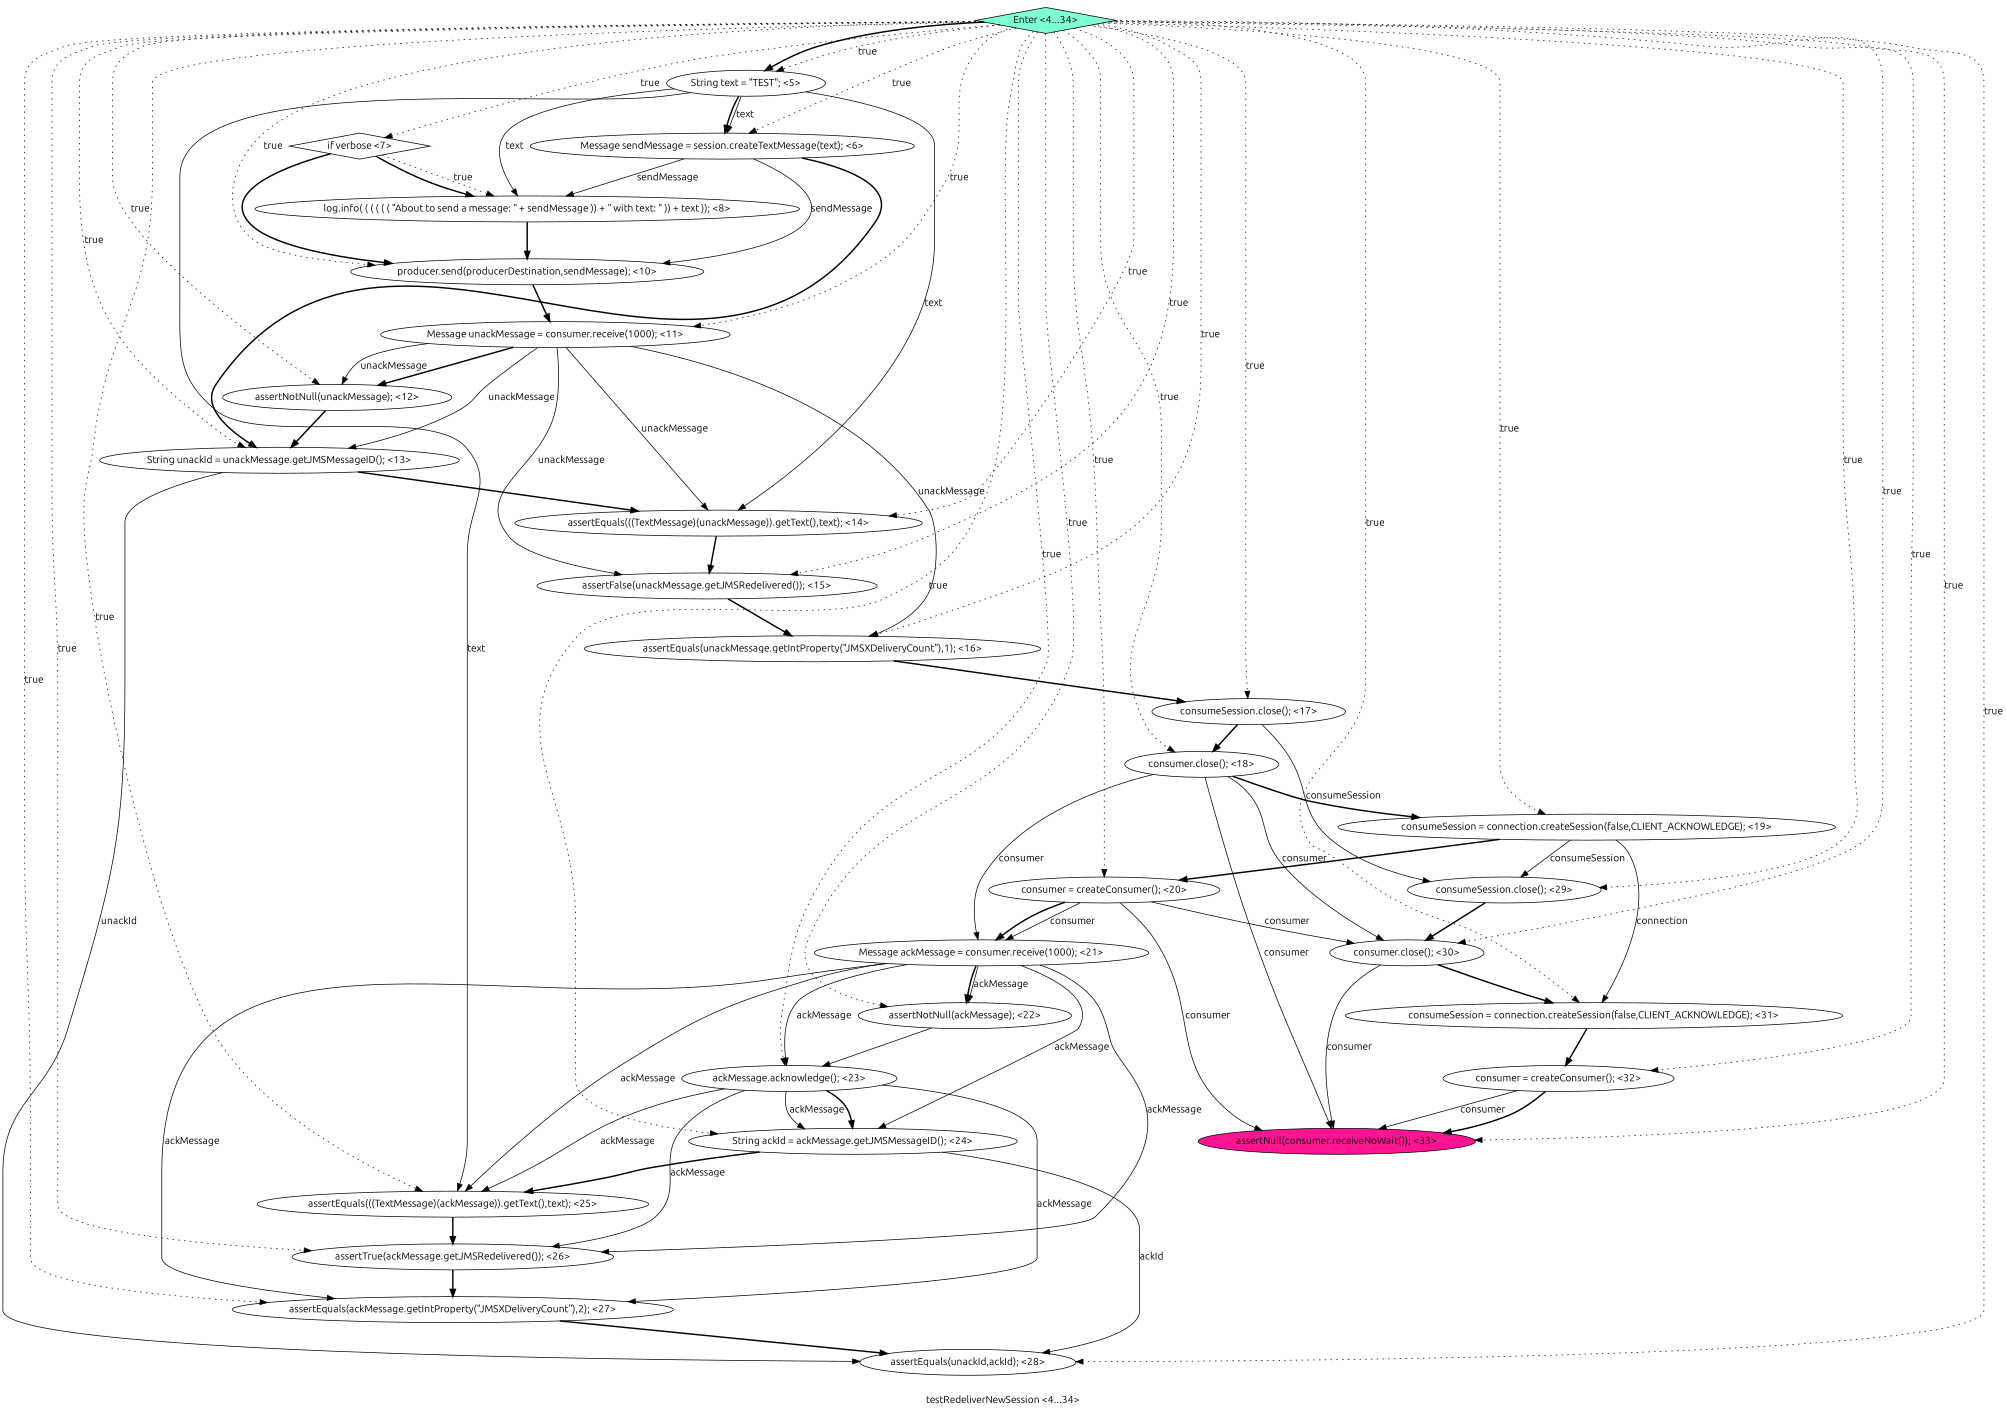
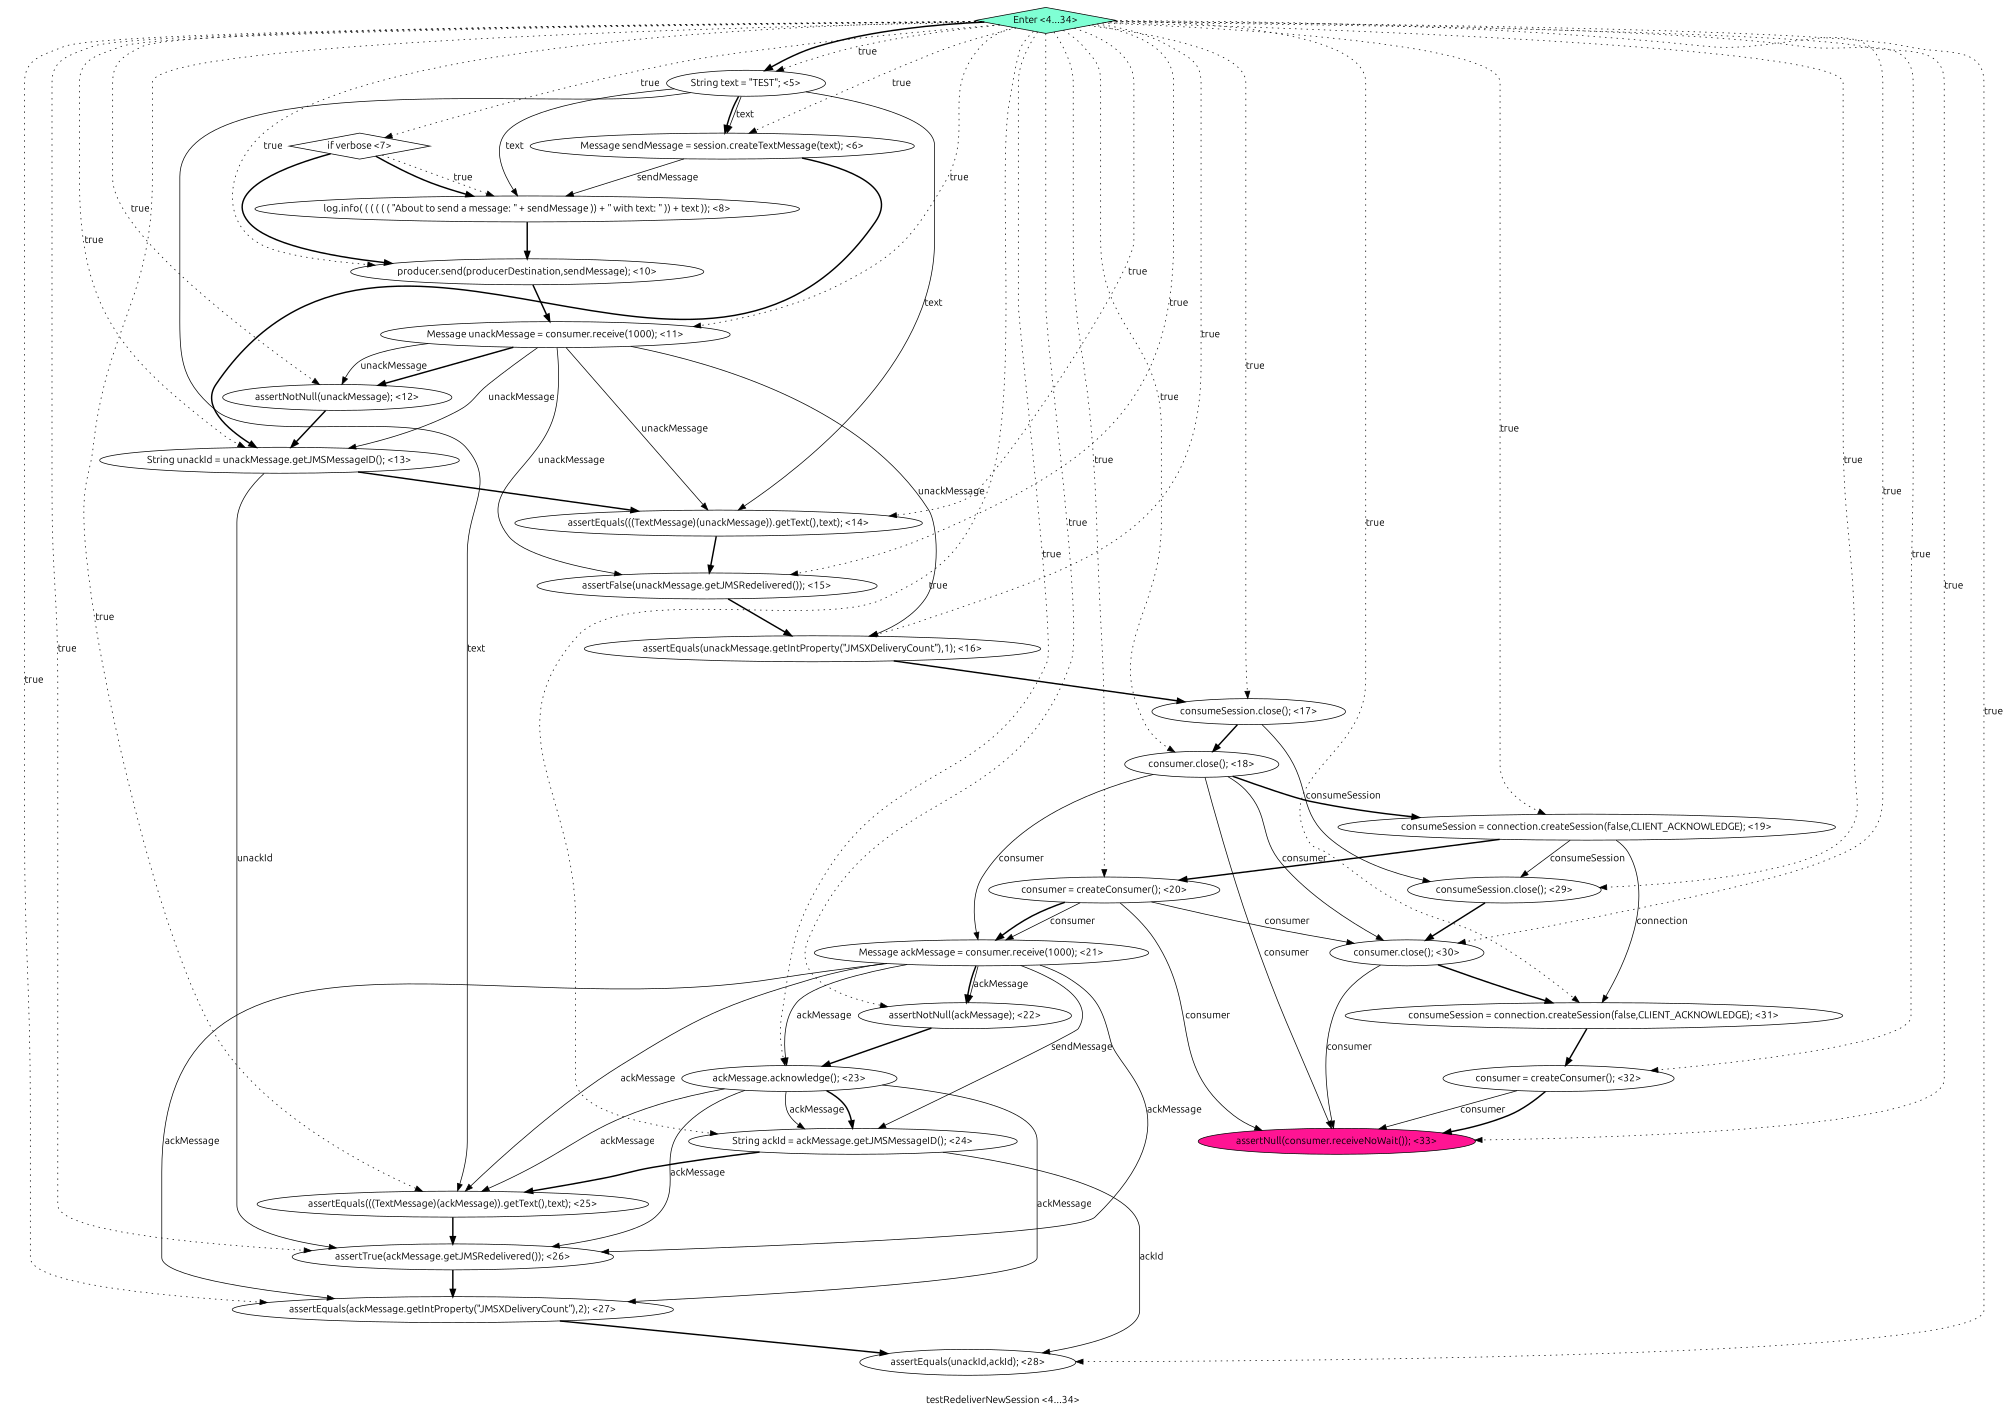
(786, 236) -> none
(881, 1046) -> (881, 1046)
(1082, 1047) -> (1082, 1047)
(3, 1275) -> (237, 888)
